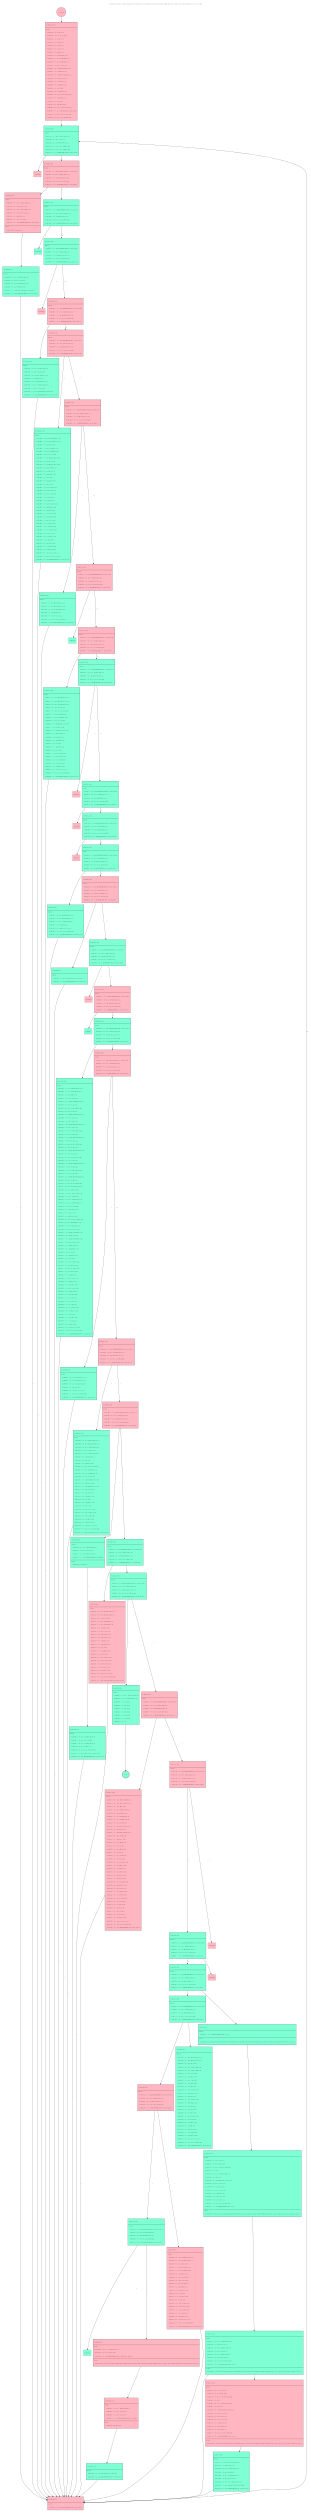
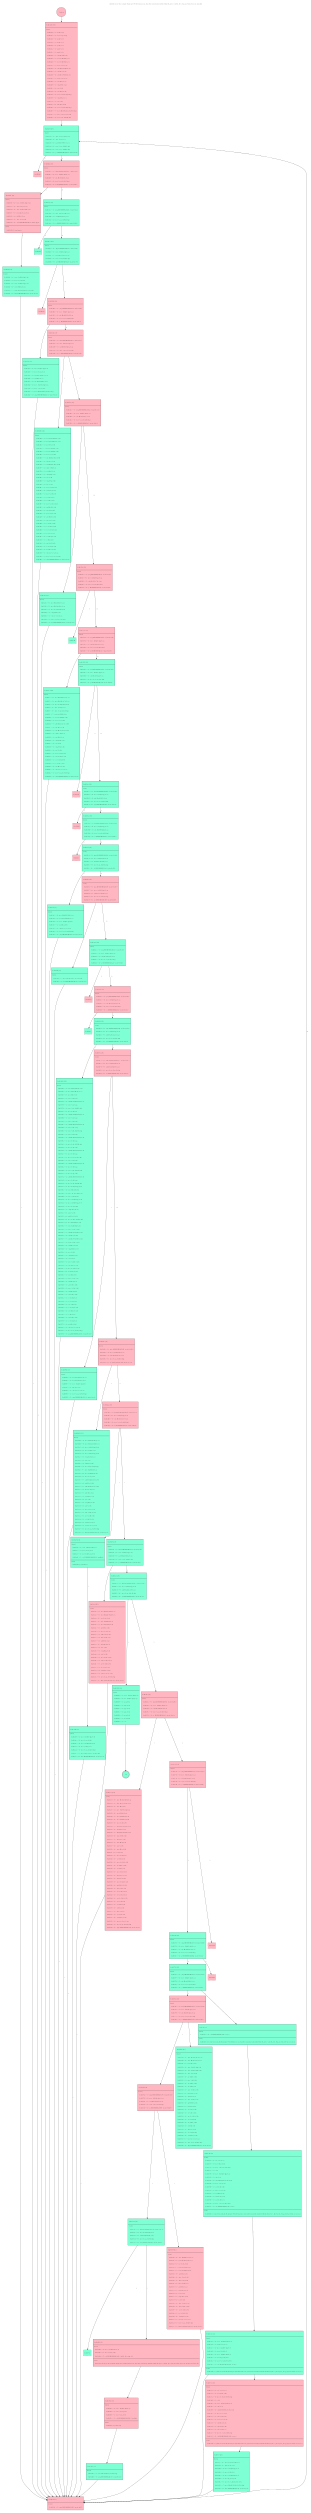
(188, 2009) -> (188, 2009)
